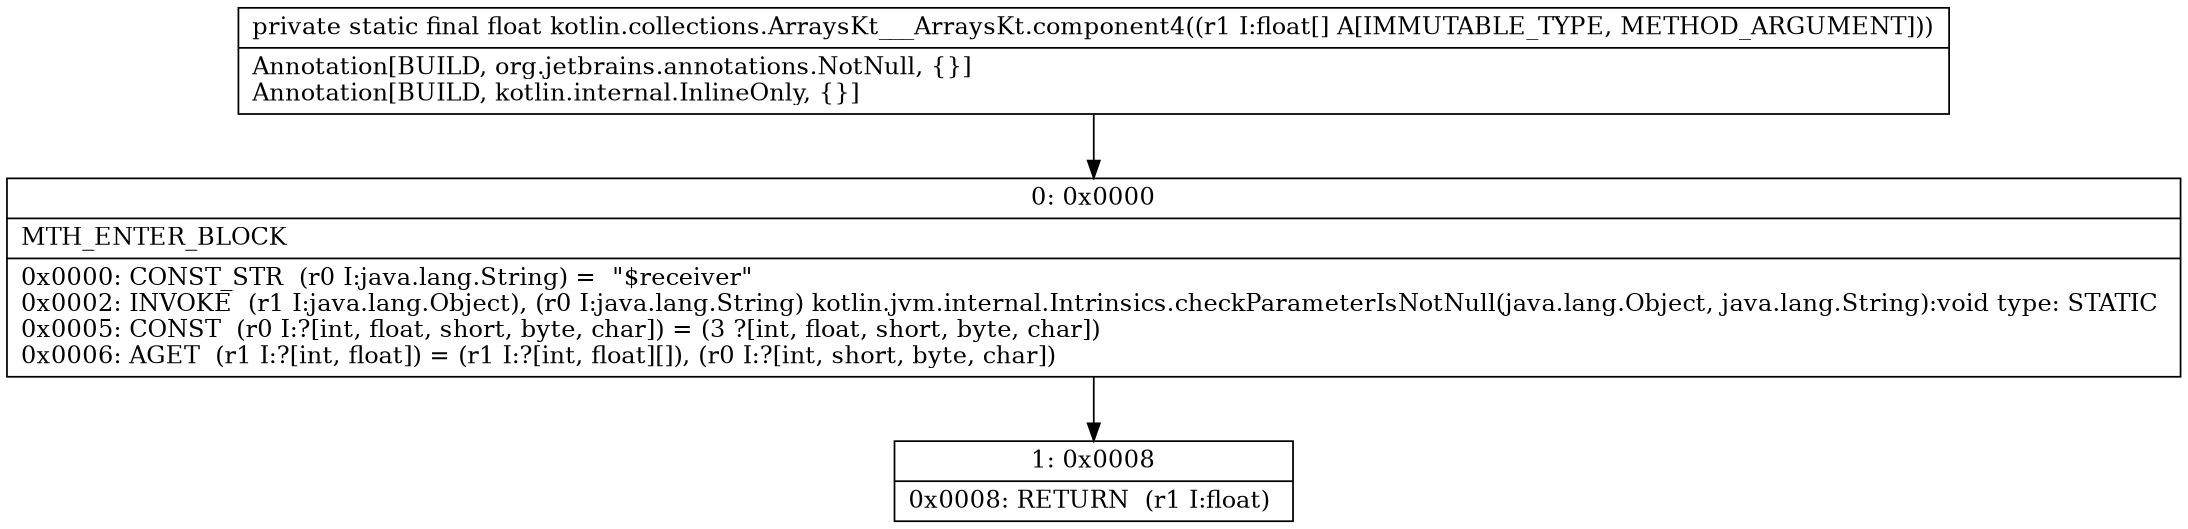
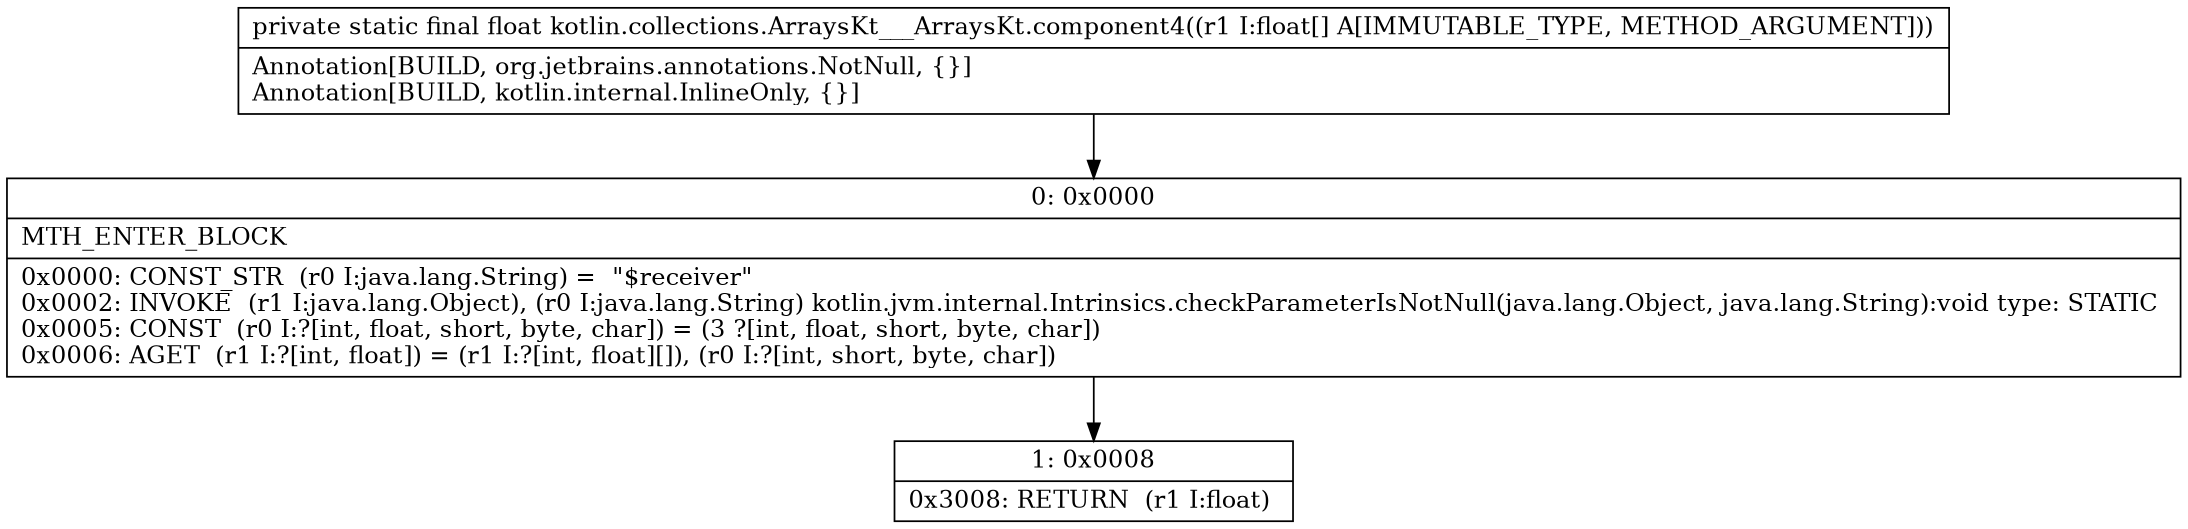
(1094, 500) -> (1094, 500)
